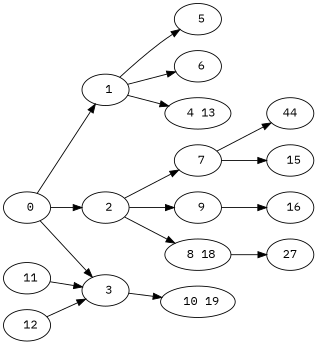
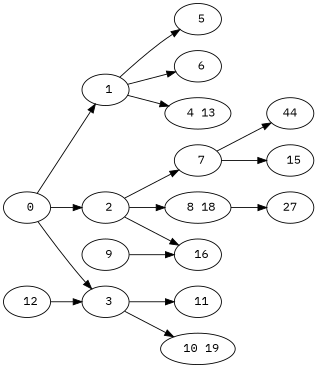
(147, 208) -> (148, 229)
(62, 284) -> (147, 302)
